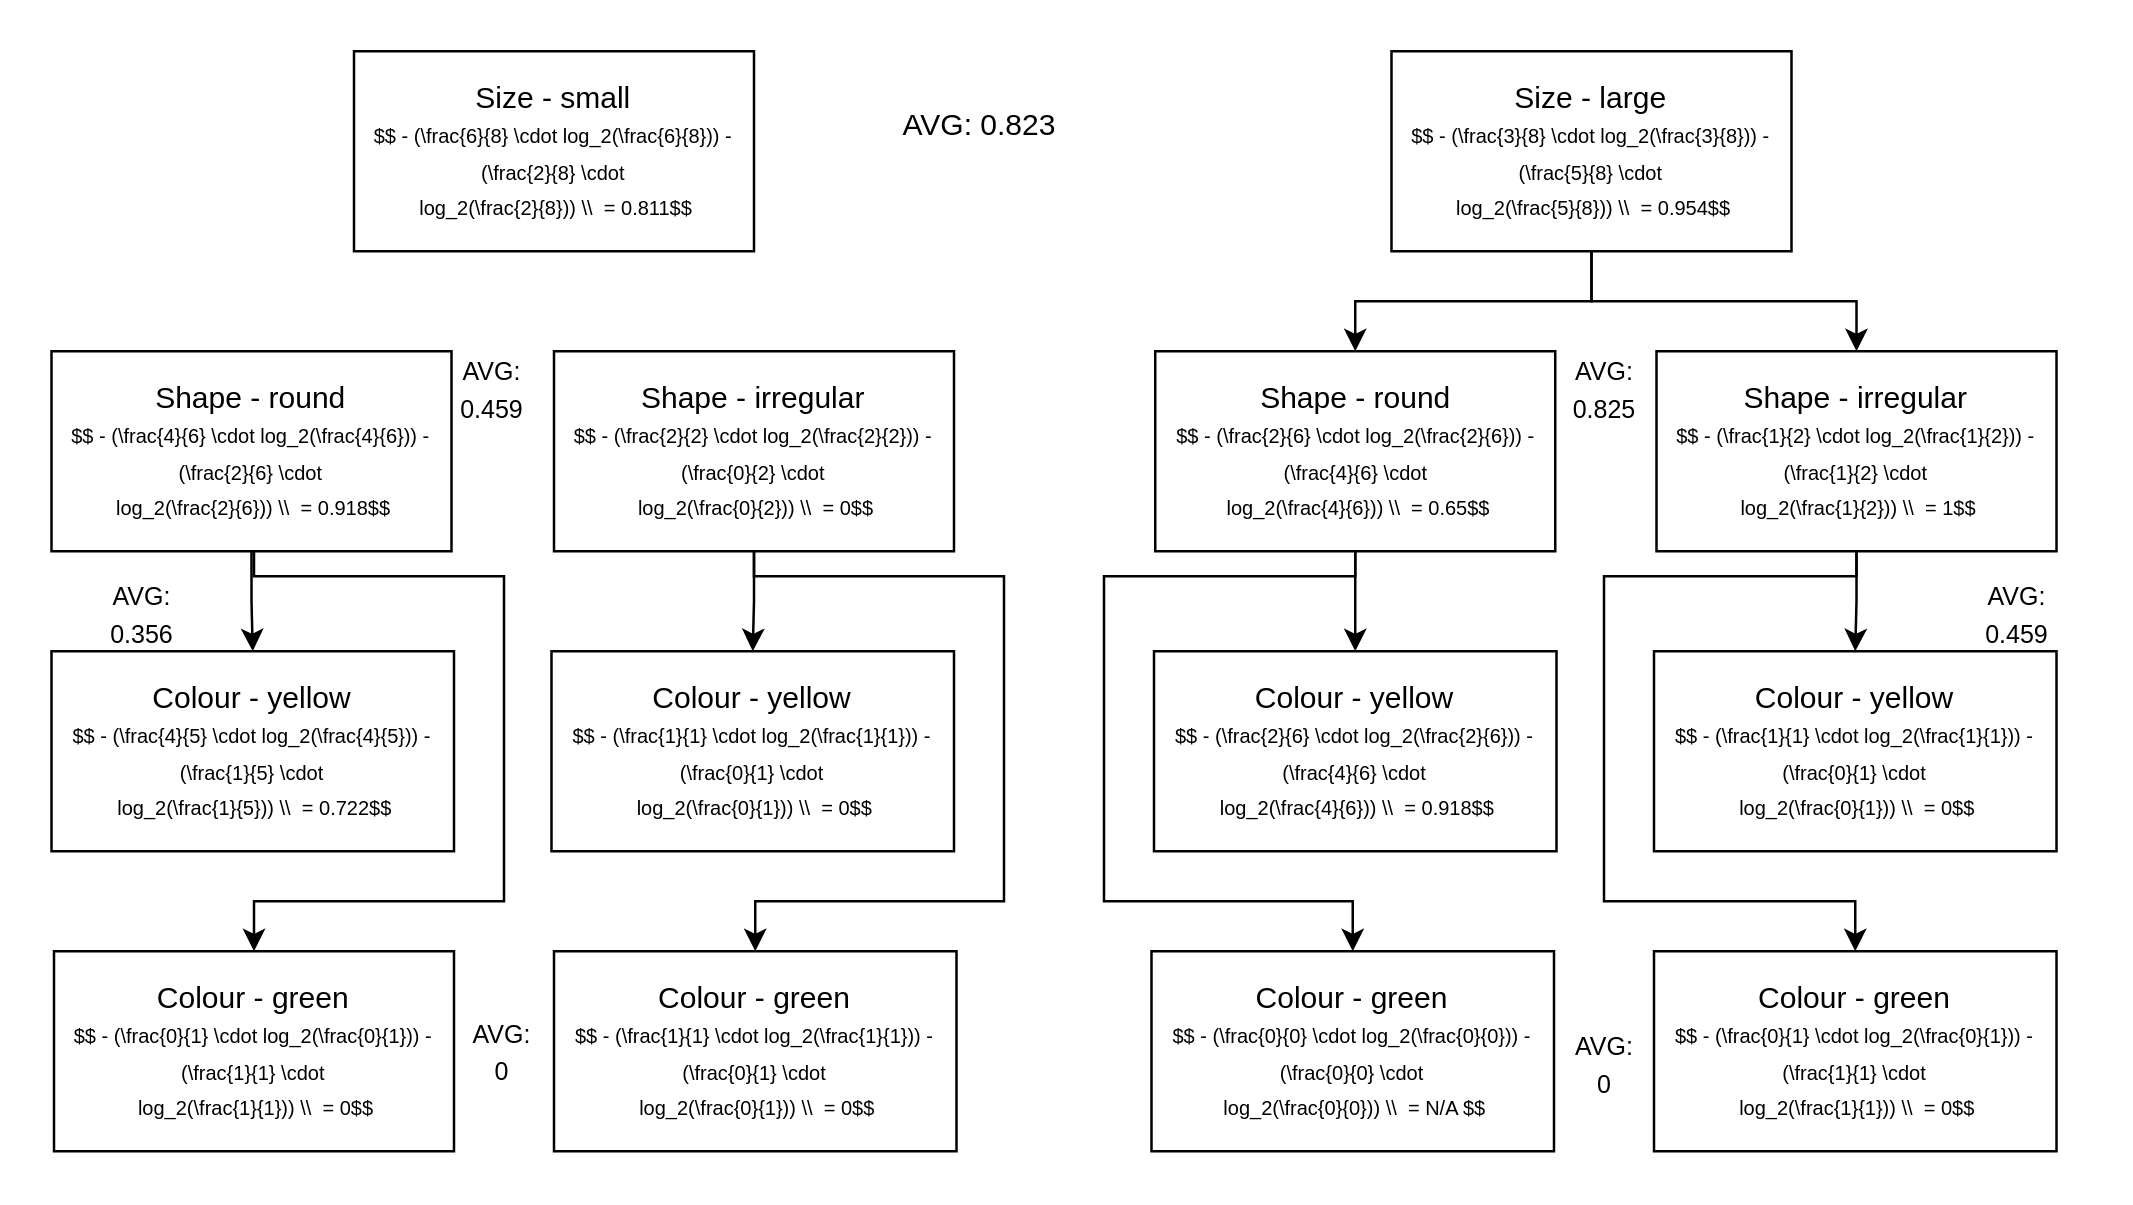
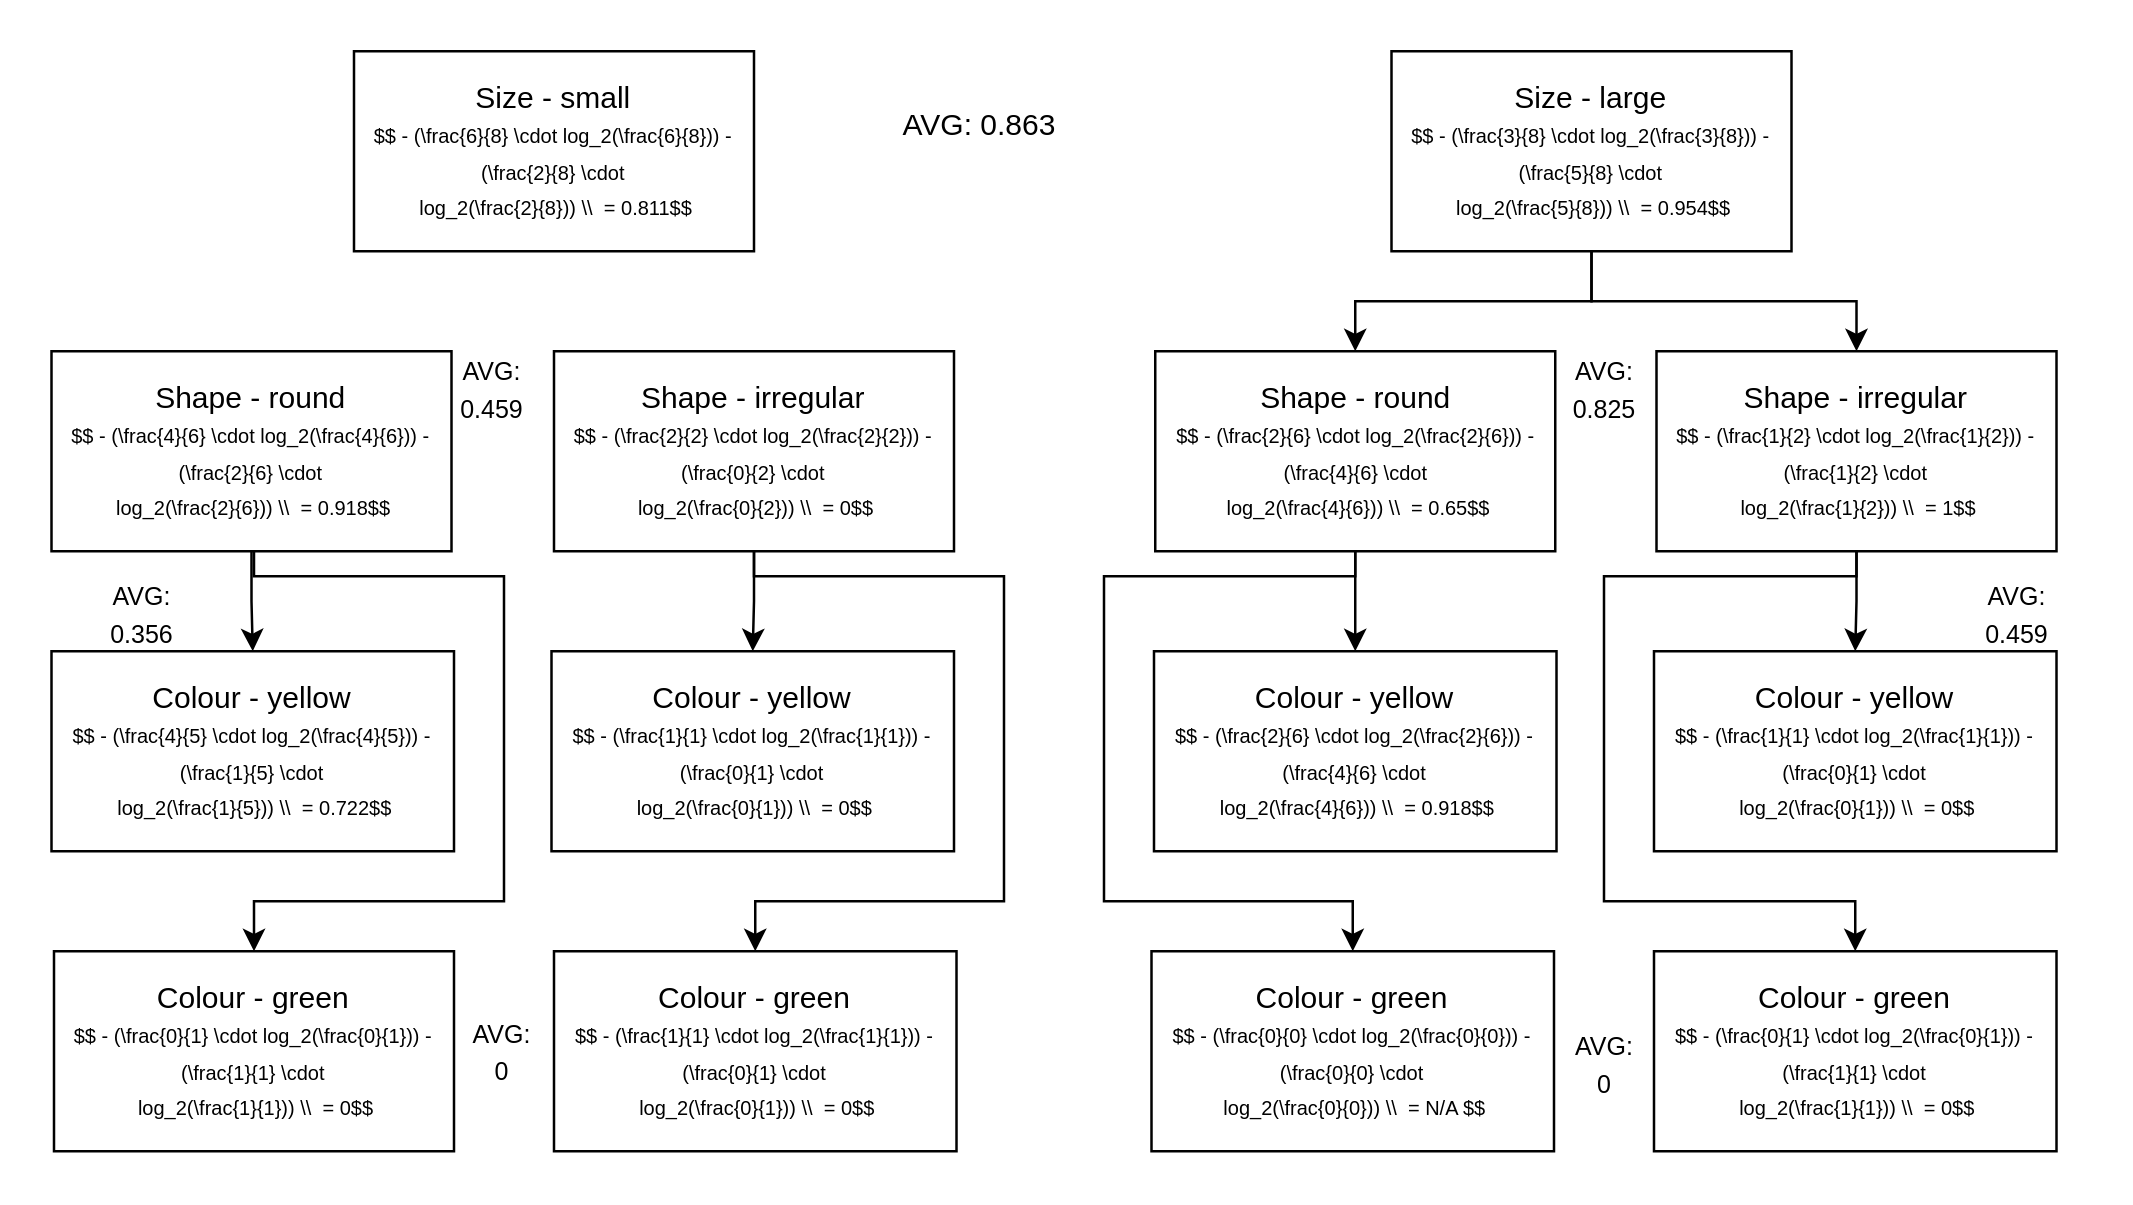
(980, 126) -> (980, 126)
